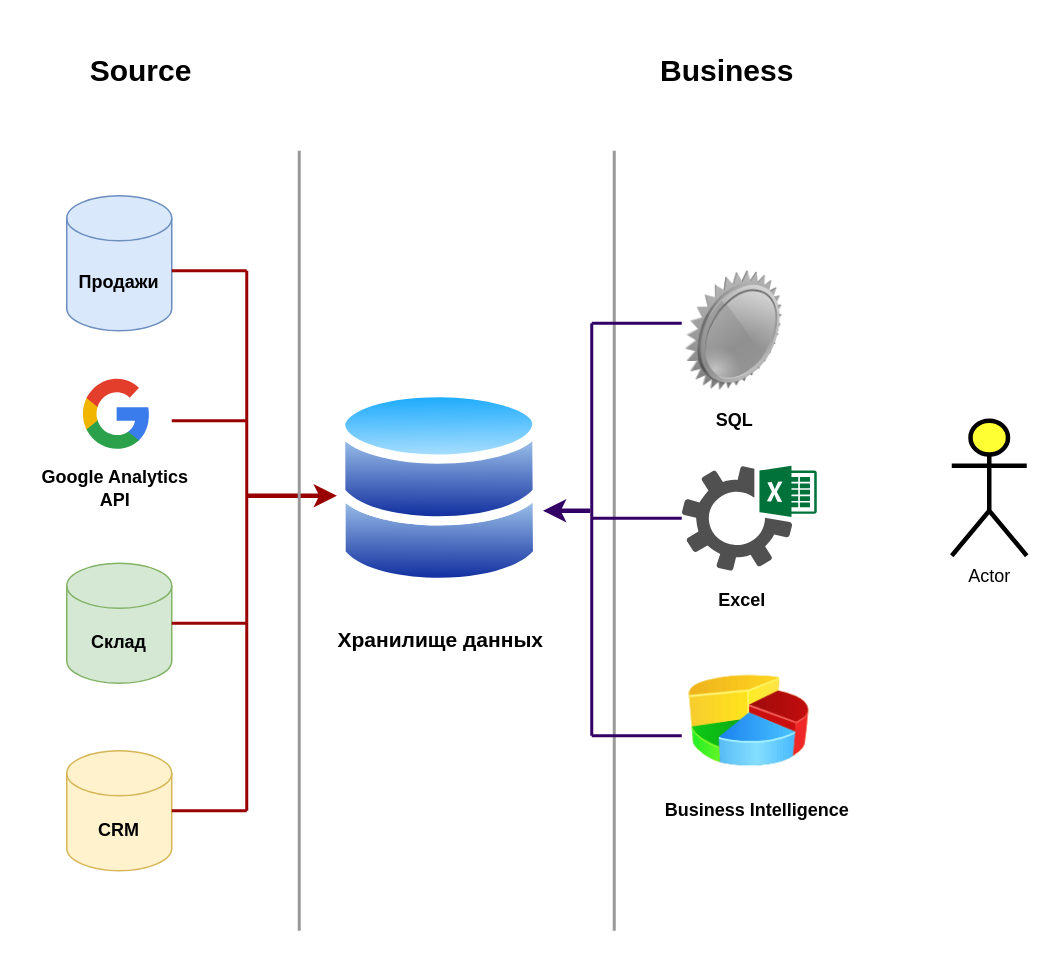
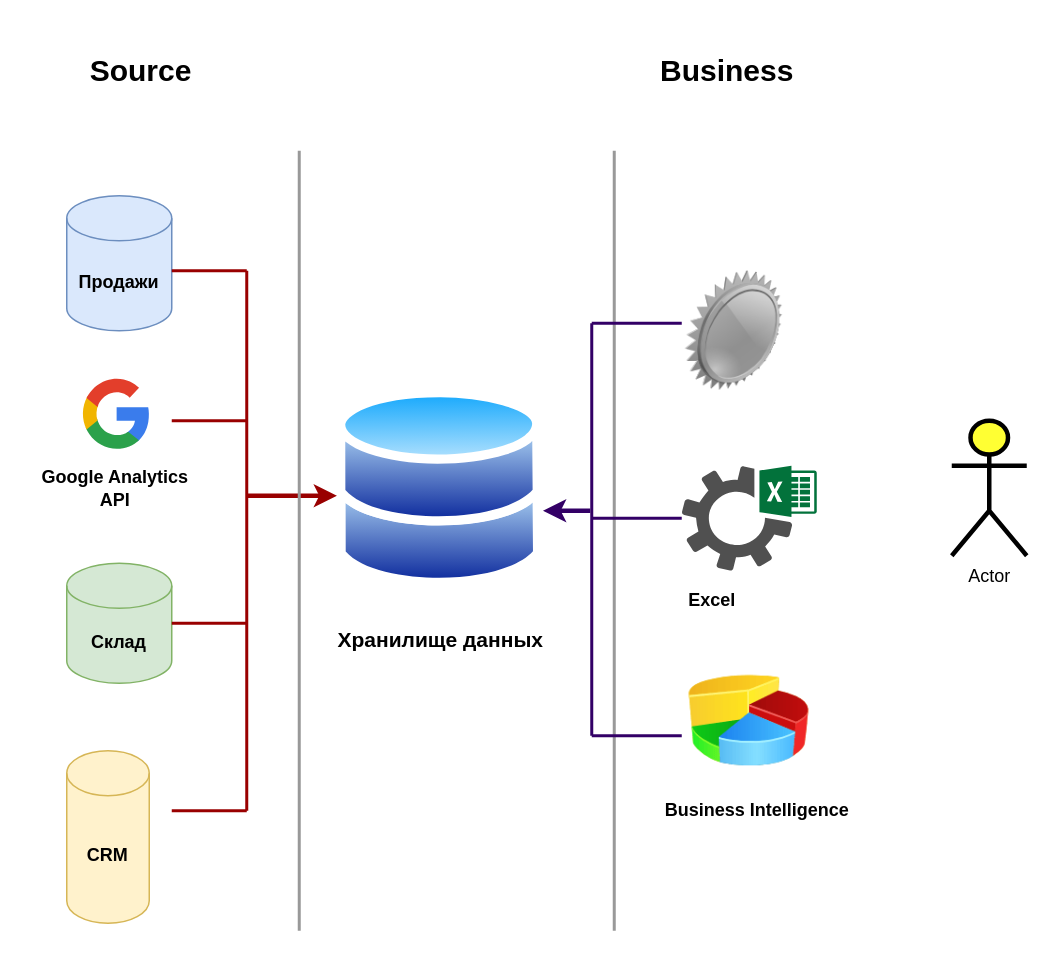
(734, 421) -> none
(742, 601) -> (712, 601)
(119, 811) -> (108, 837)
